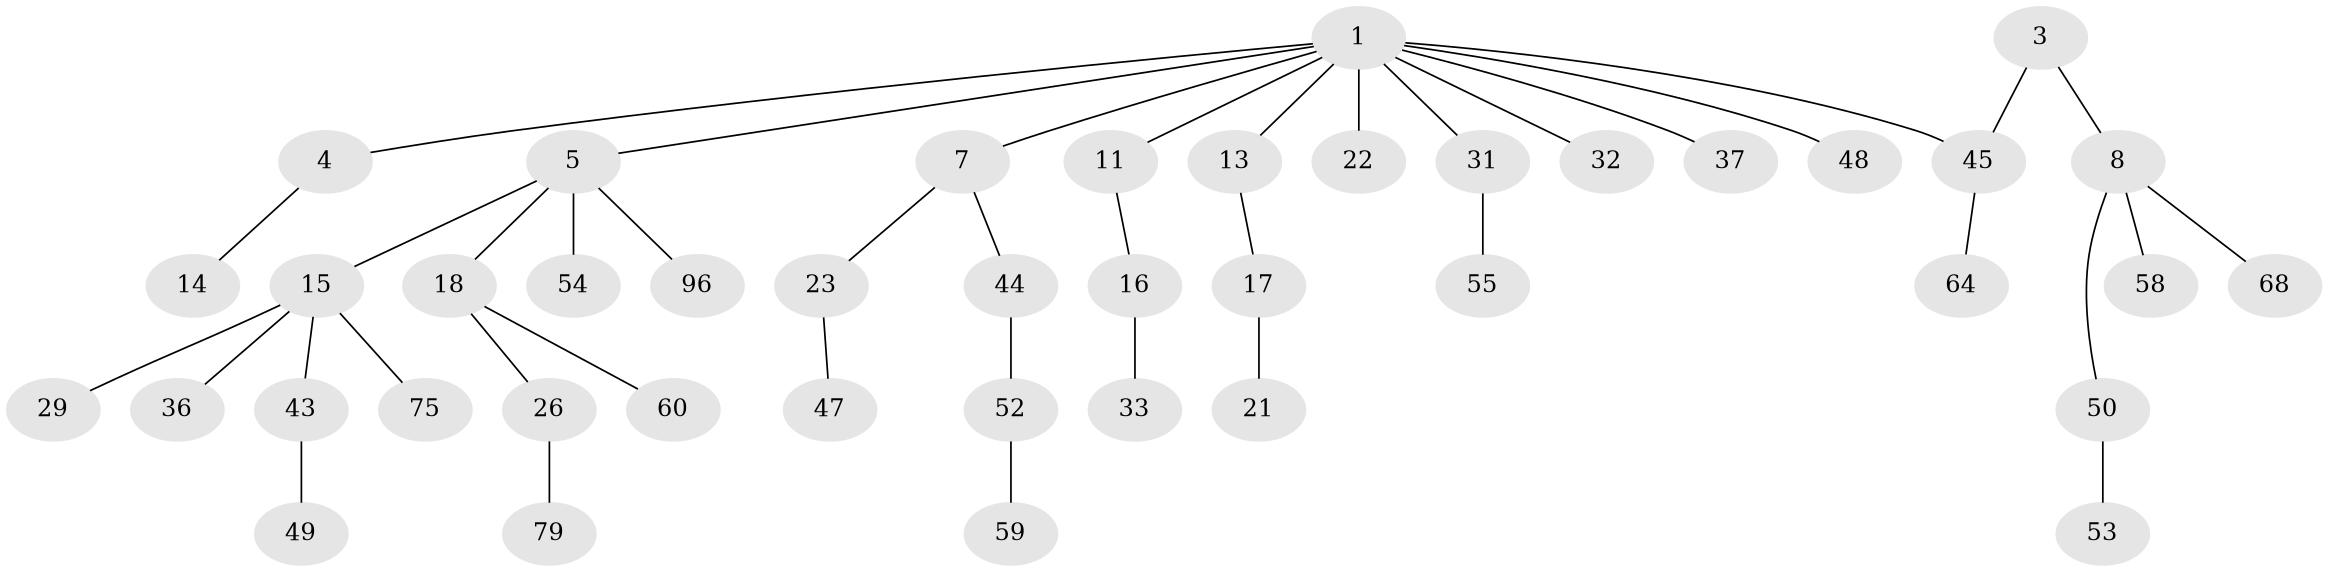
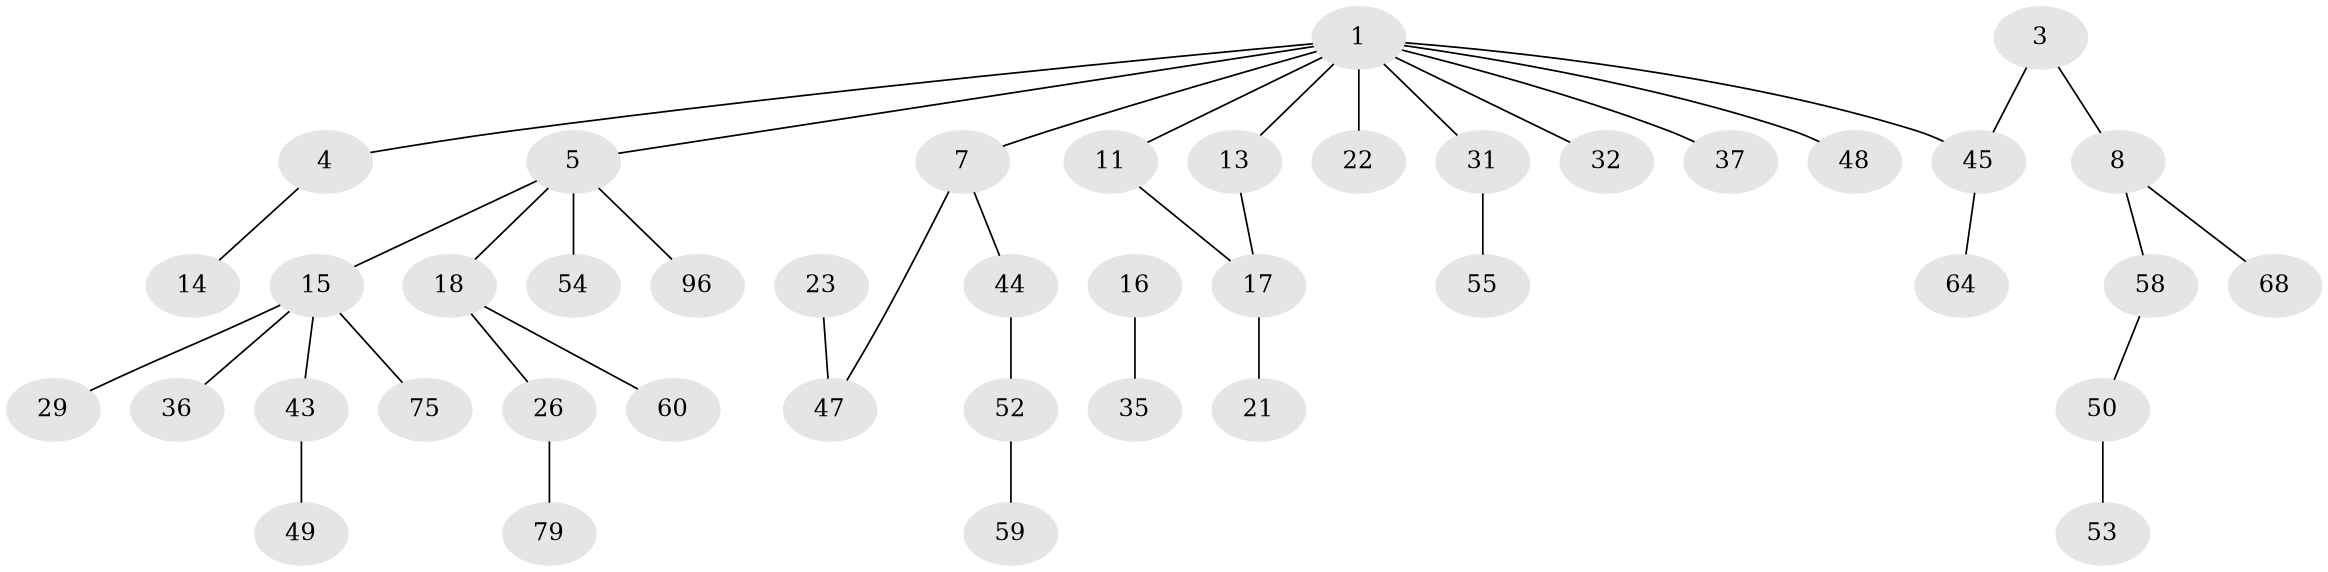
(892, 224) -> (900, 287)
(1123, 224) -> (1185, 224)
(2087, 285) -> (2127, 348)
(1135, 410) -> (1135, 410)
